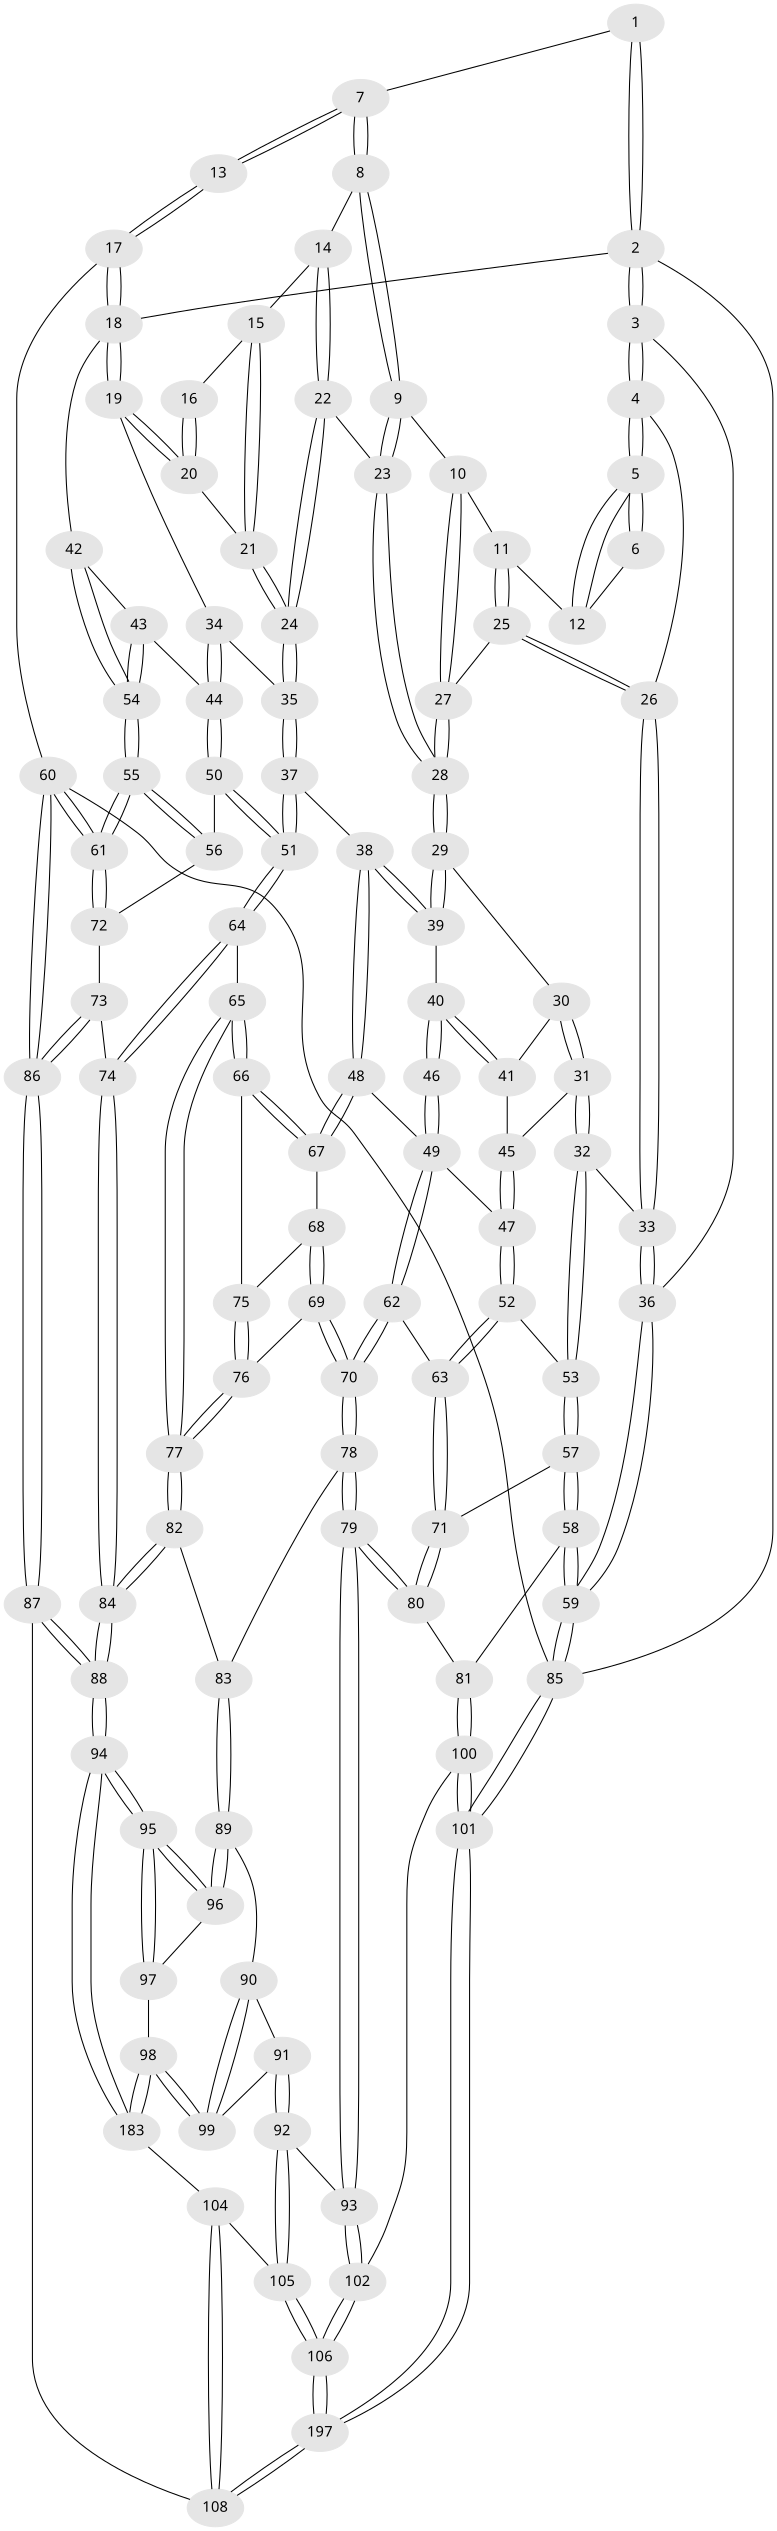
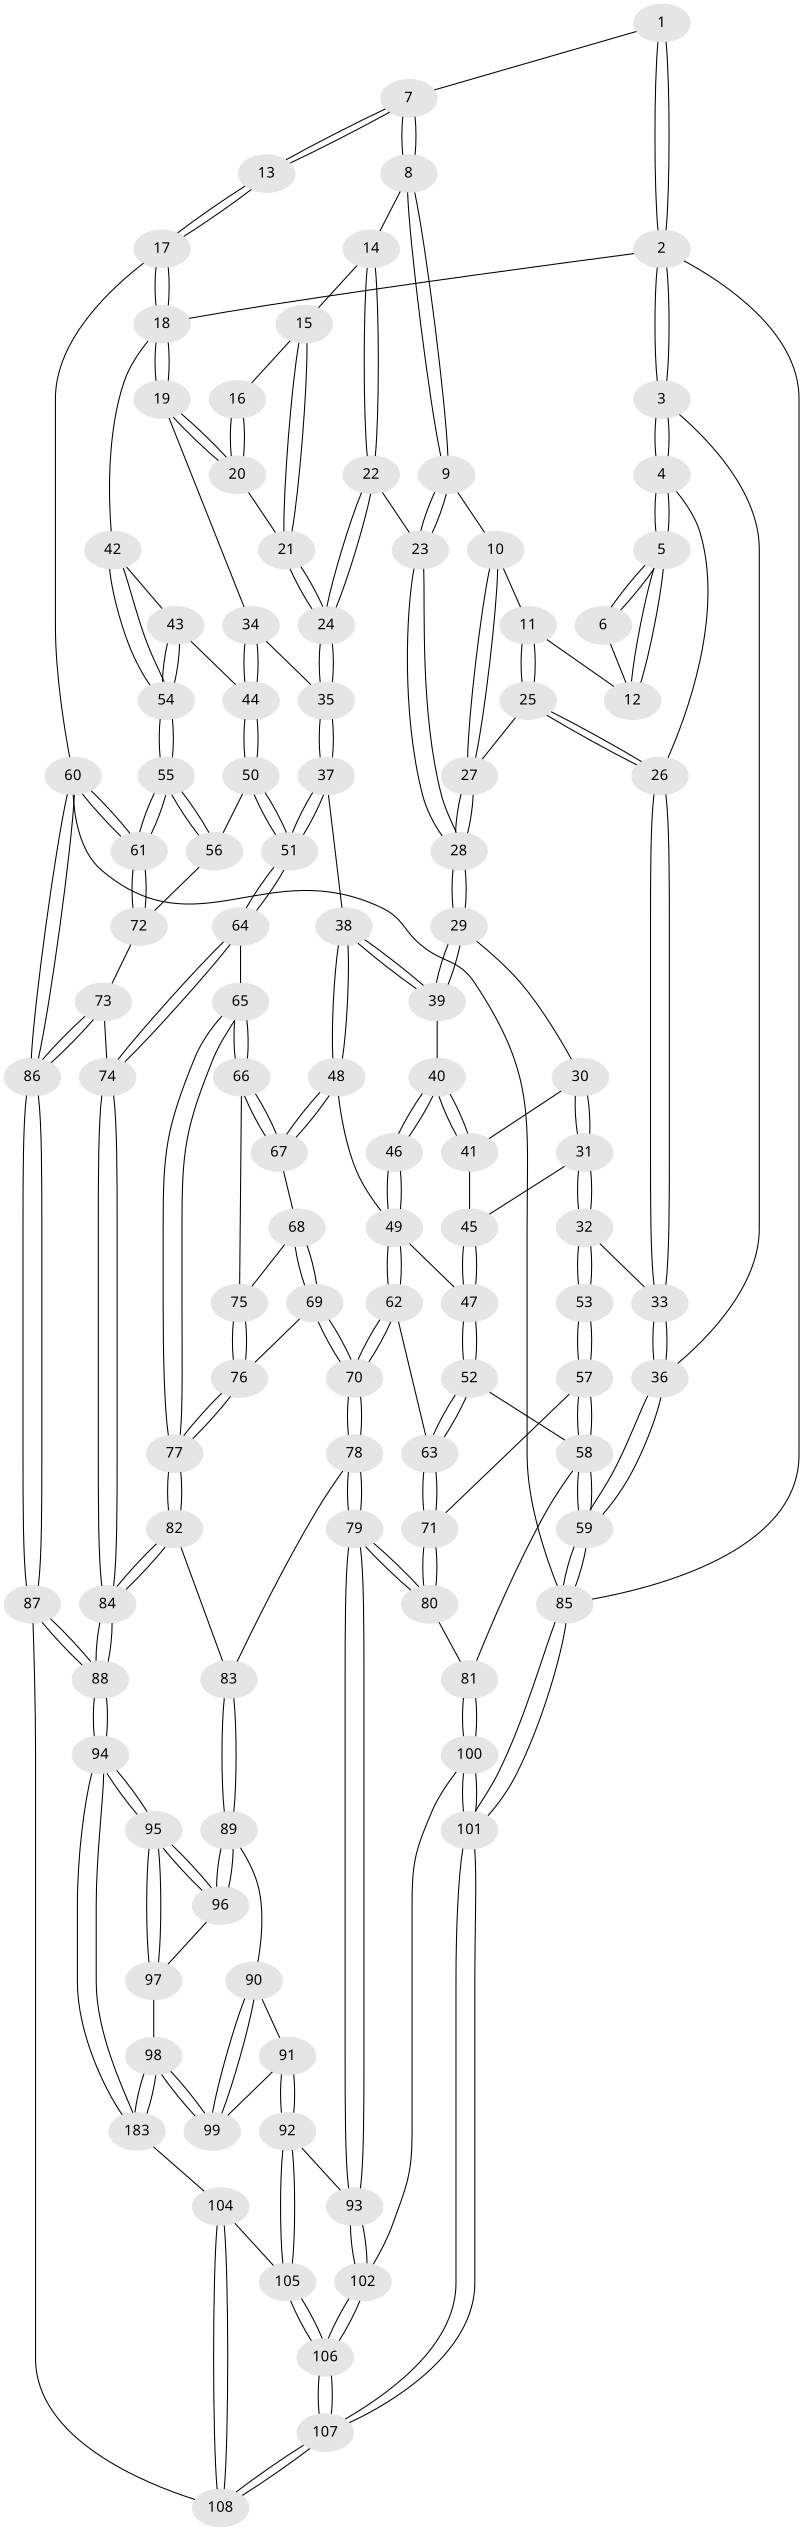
(539, 1341) -> (520, 1411)
(320, 2433) -> (325, 2433)
